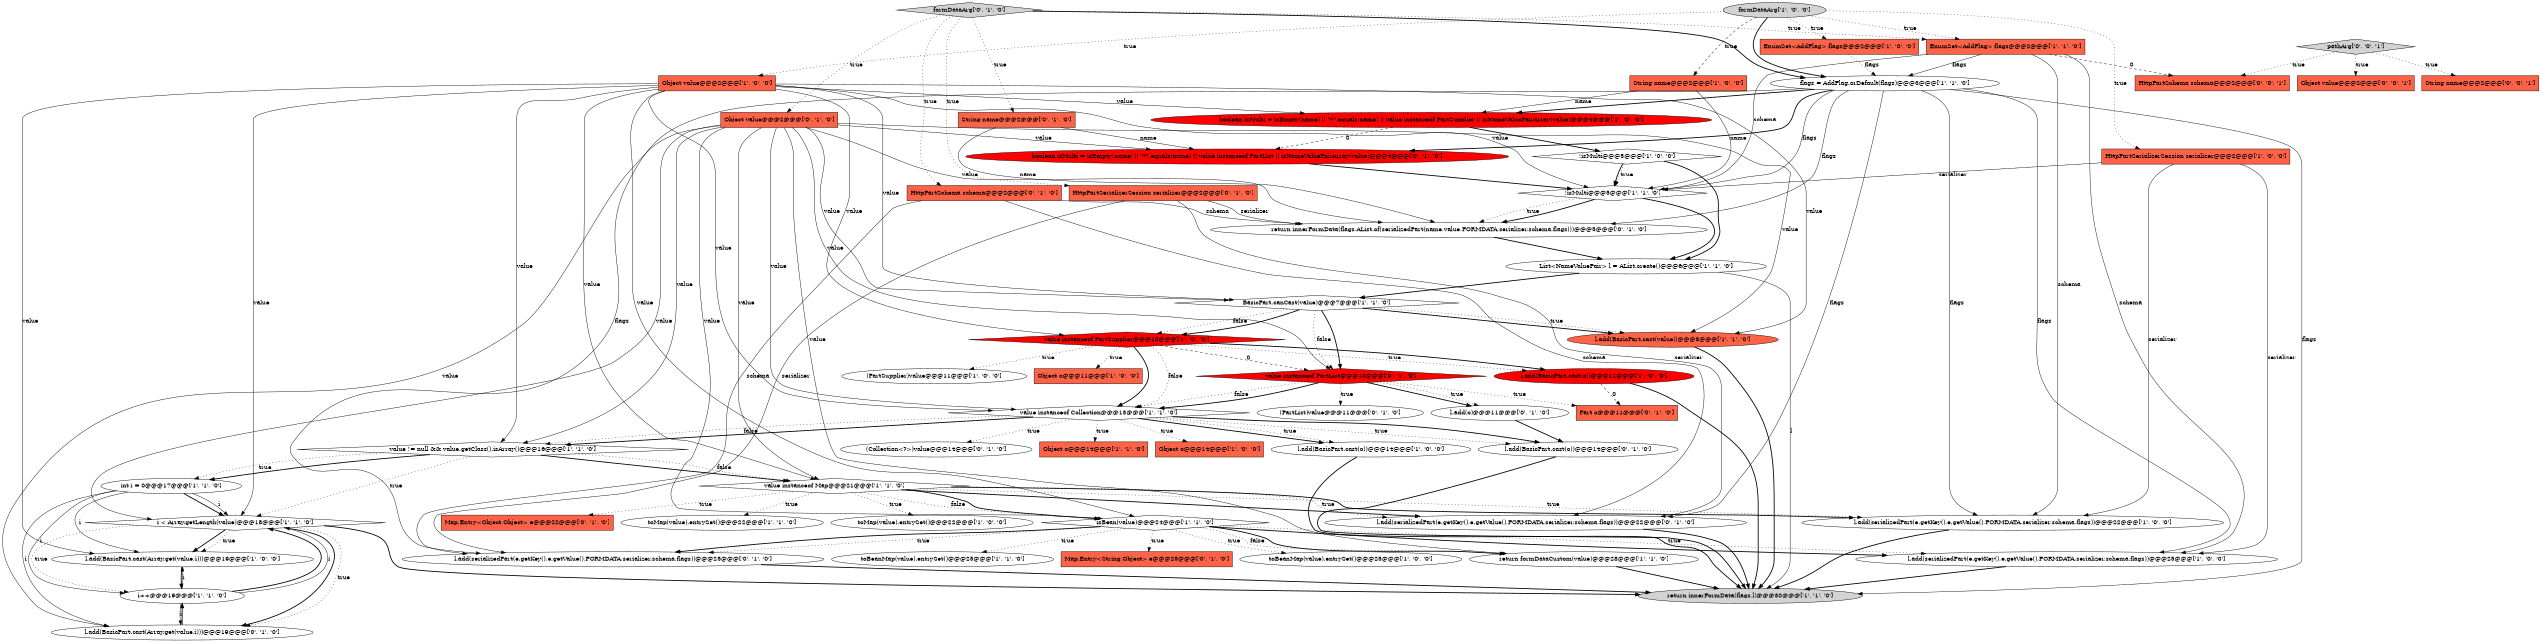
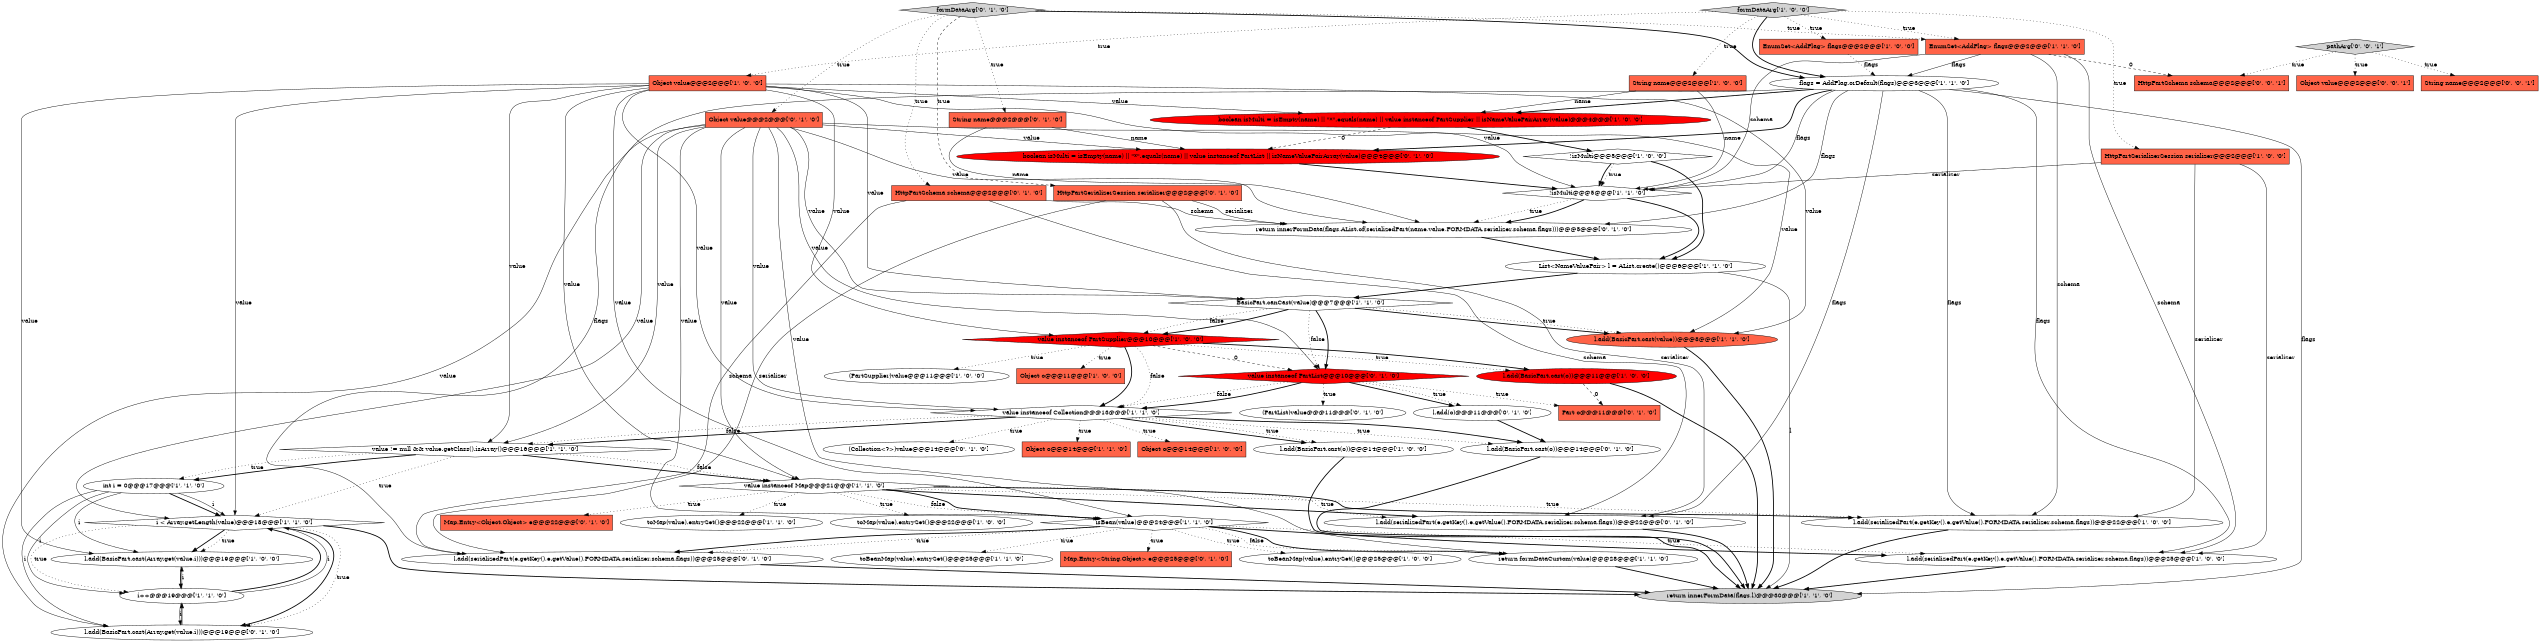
(1775, 10) -> (1773, 10)
(1726, 38) -> (1725, 39)
(948, 145) -> (938, 140)
